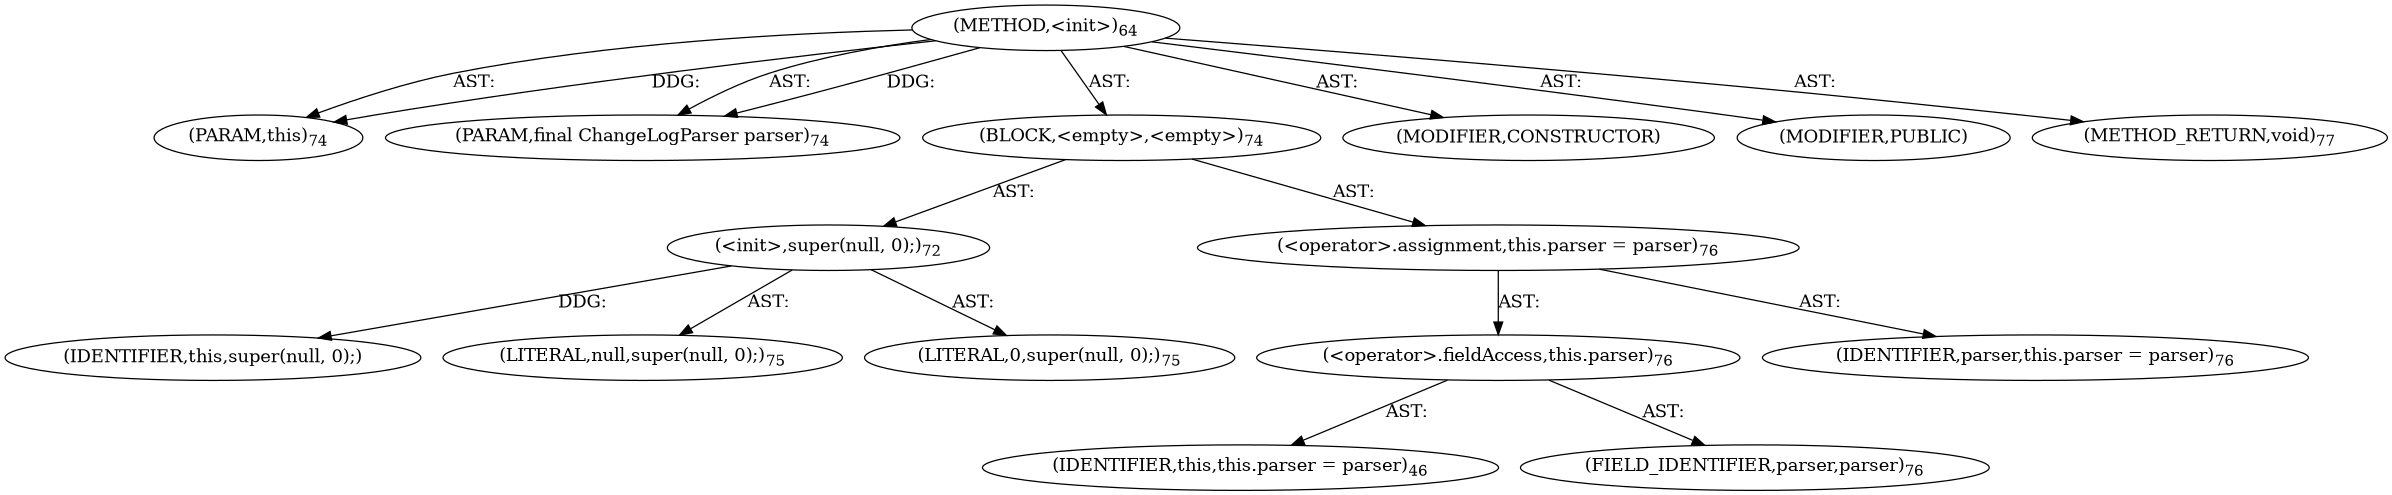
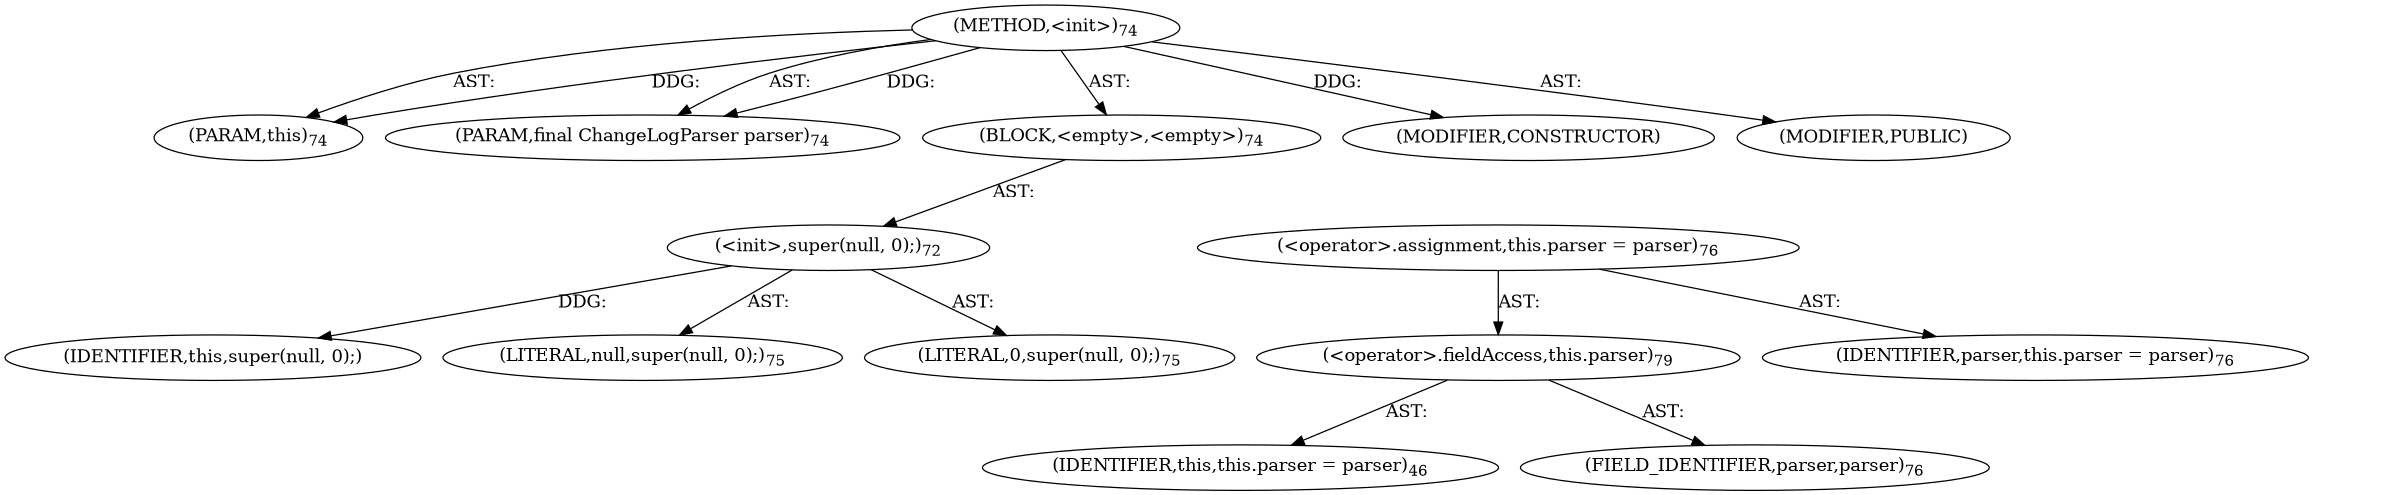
(1129, 26) -> (1129, 26)
(1340, 83) -> (1340, 83)
(2210, 138) -> none
(1303, 191) -> none
(1664, 356) -> (1664, 356)
